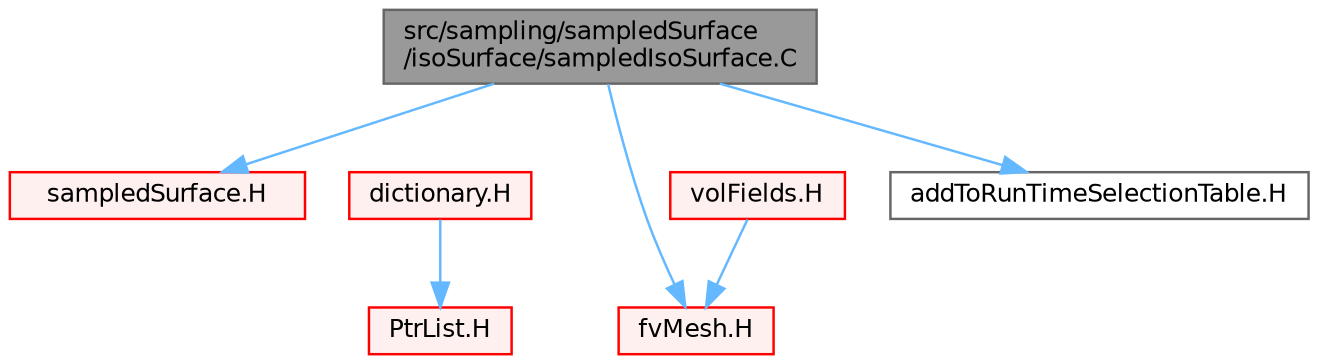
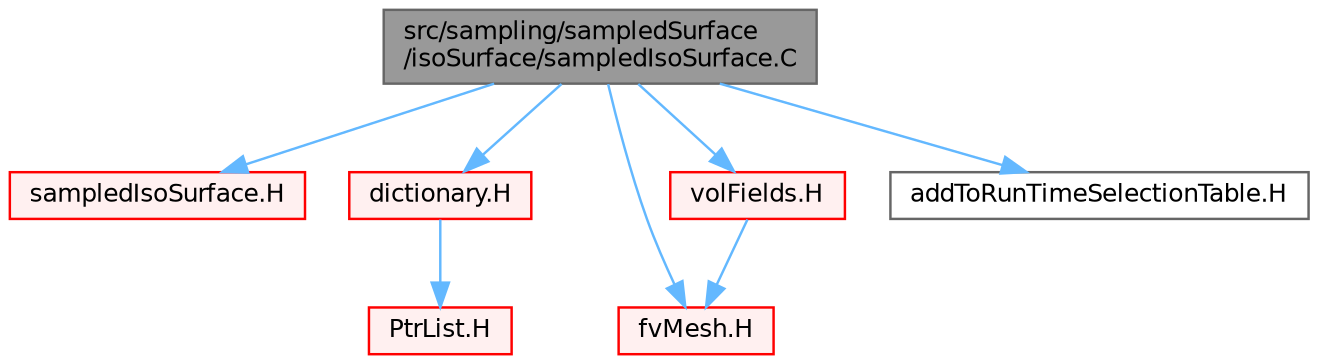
none -> (522, 119)
none -> (677, 119)
(157, 196) -> (157, 196)
